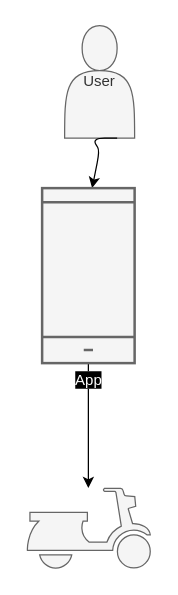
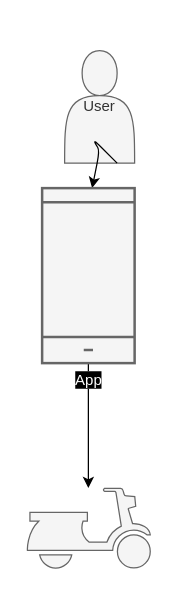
(99, 82) -> (99, 107)
